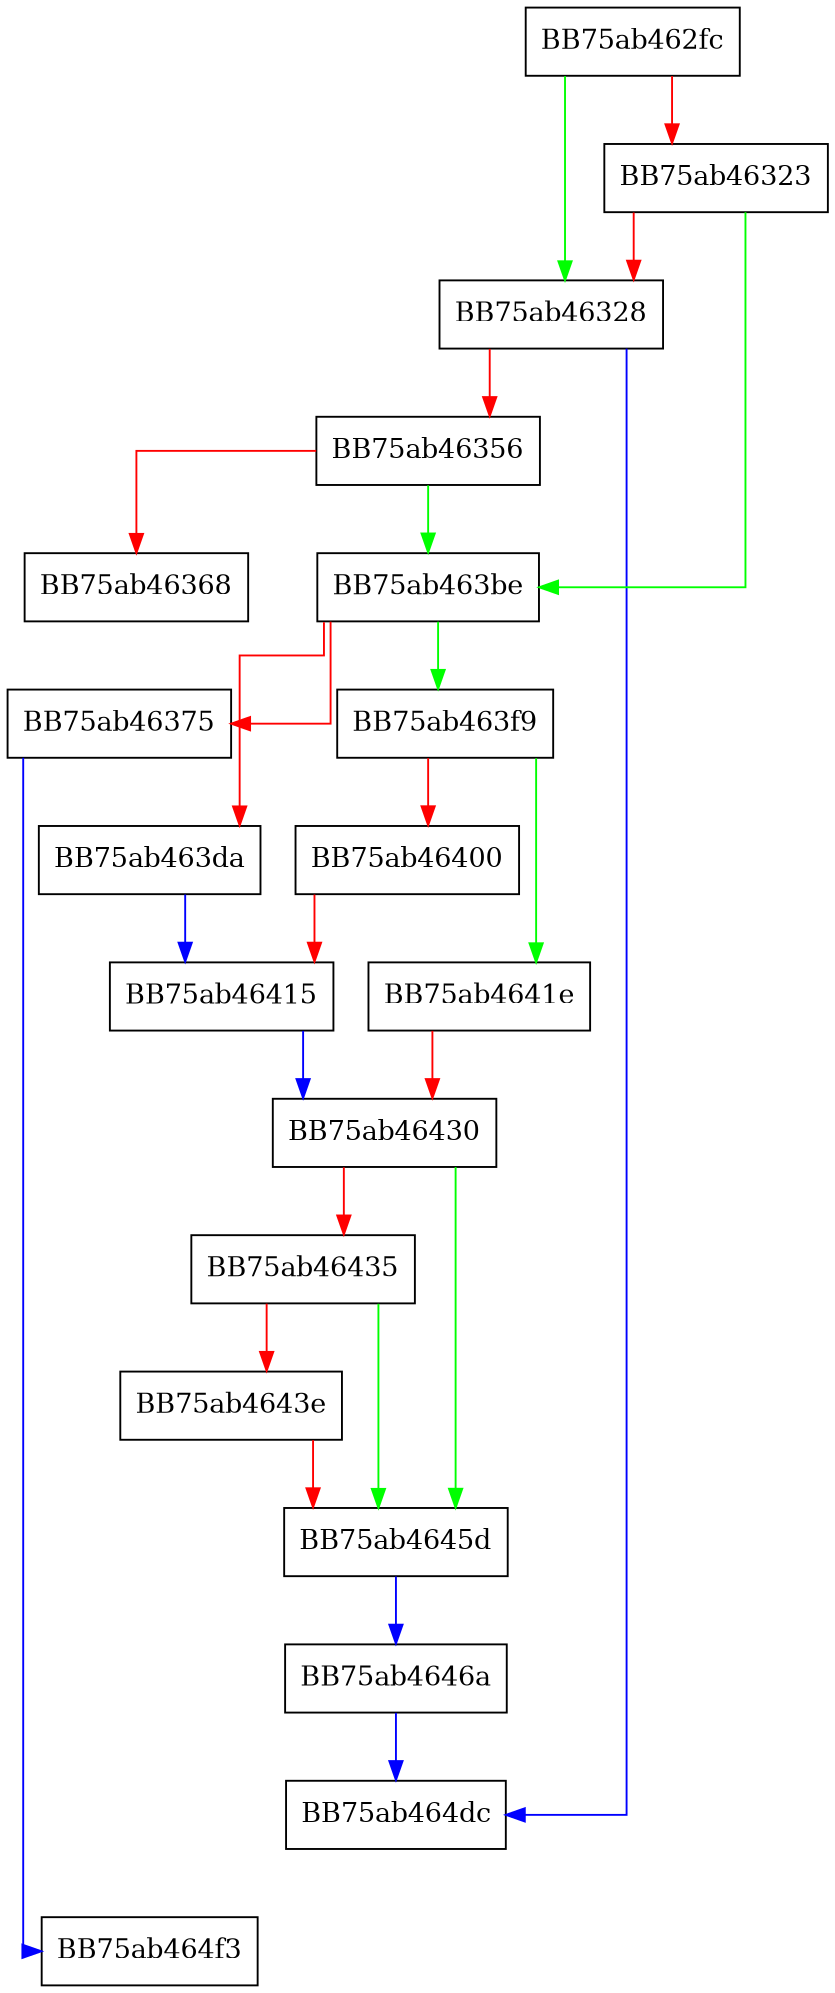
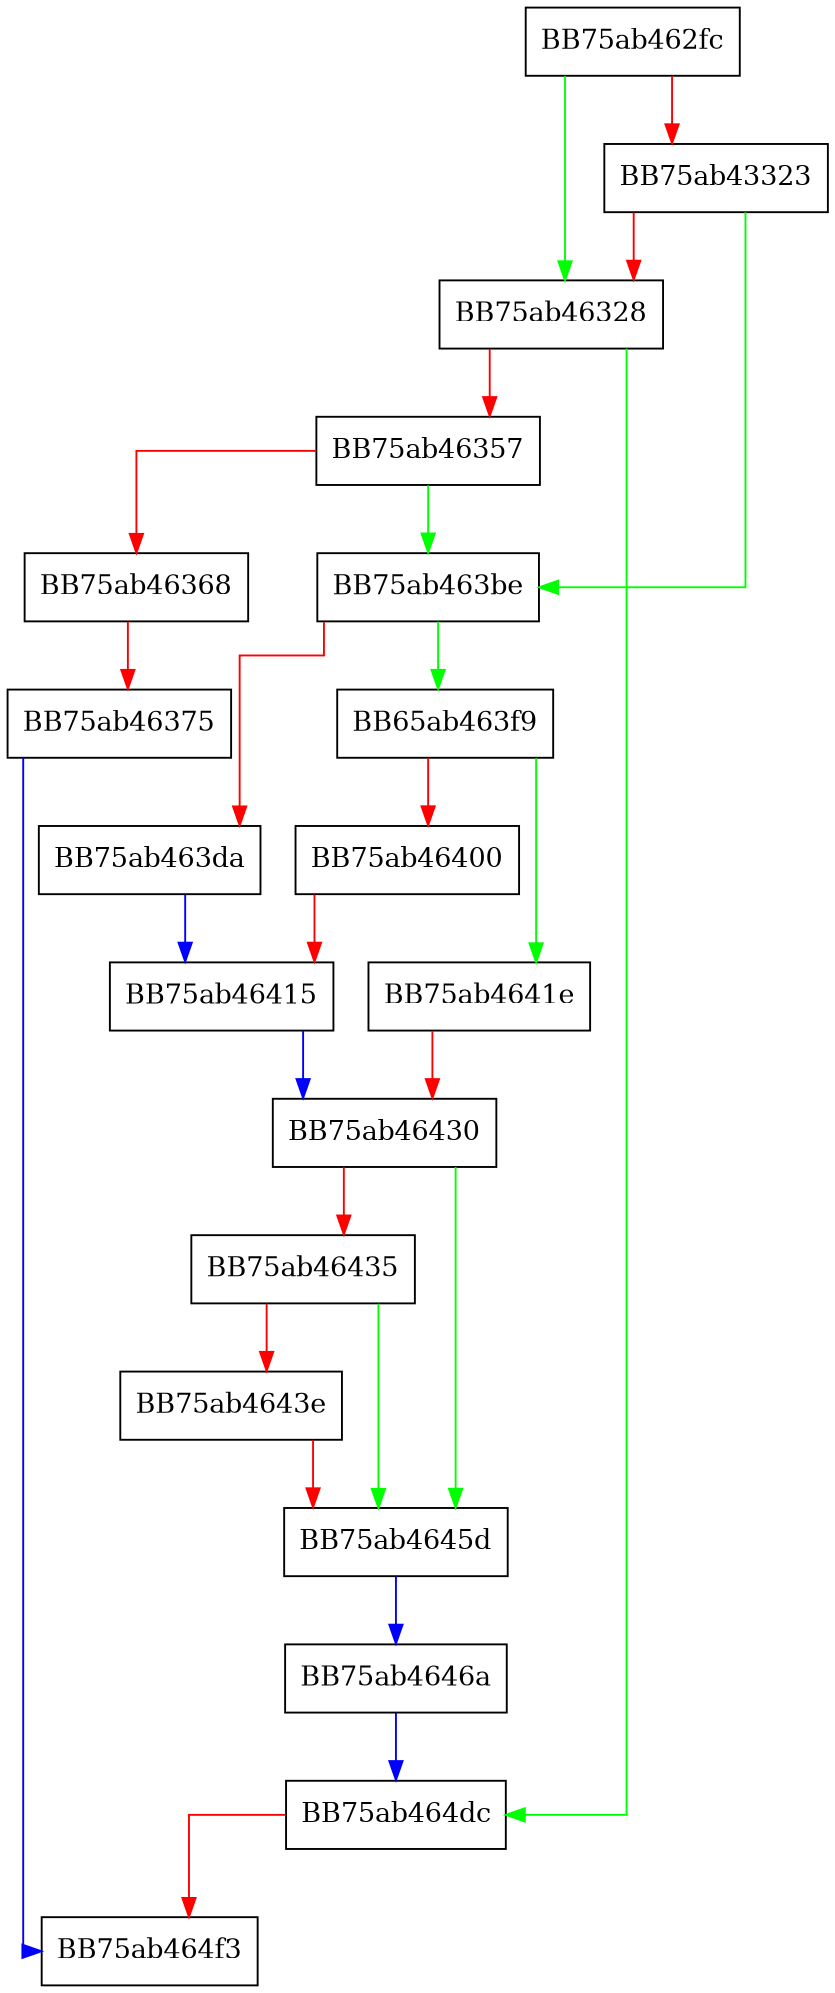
(716, 178) -> (716, 178)
(428, 451) -> (428, 451)
(331, 713) -> (128, 646)
(445, 724) -> (445, 724)
(627, 1133) -> (627, 1133)
none -> (196, 1815)
